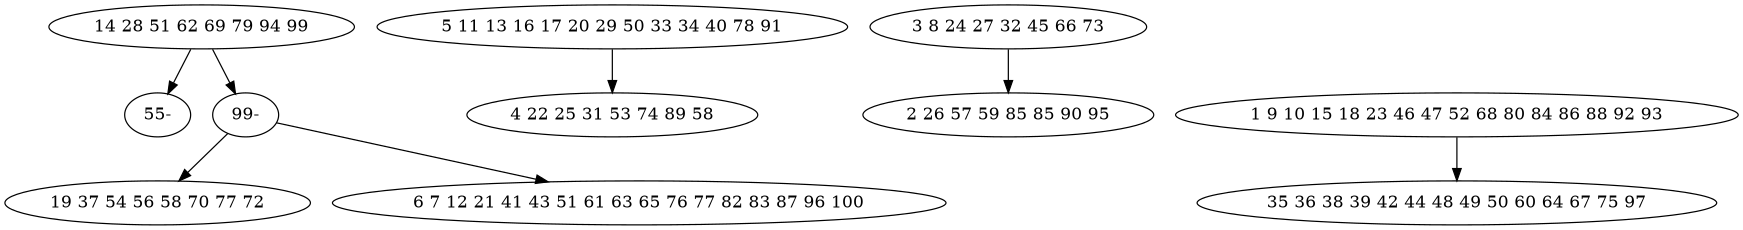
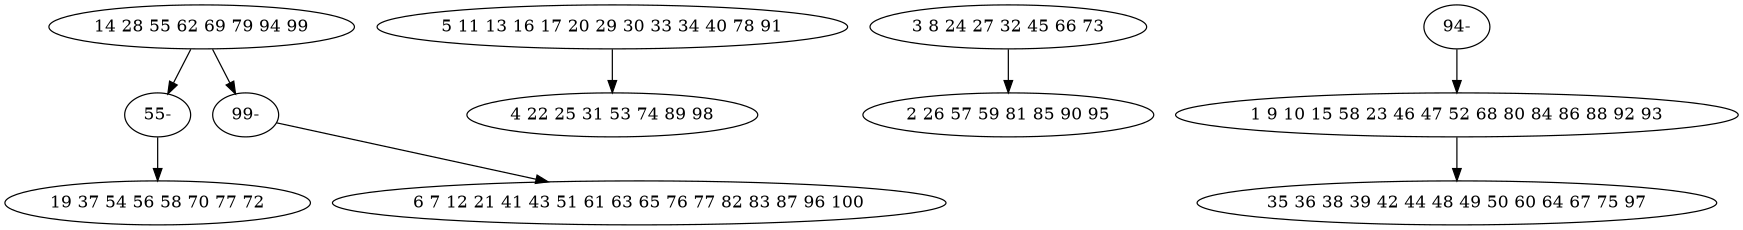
(202, 27) -> (202, 27)
(612, 27) -> (612, 27)
none -> (1457, 27)
(612, 115) -> (612, 115)
(1008, 115) -> (1008, 115)
(1457, 115) -> (1457, 115)
(208, 153) -> (158, 153)
